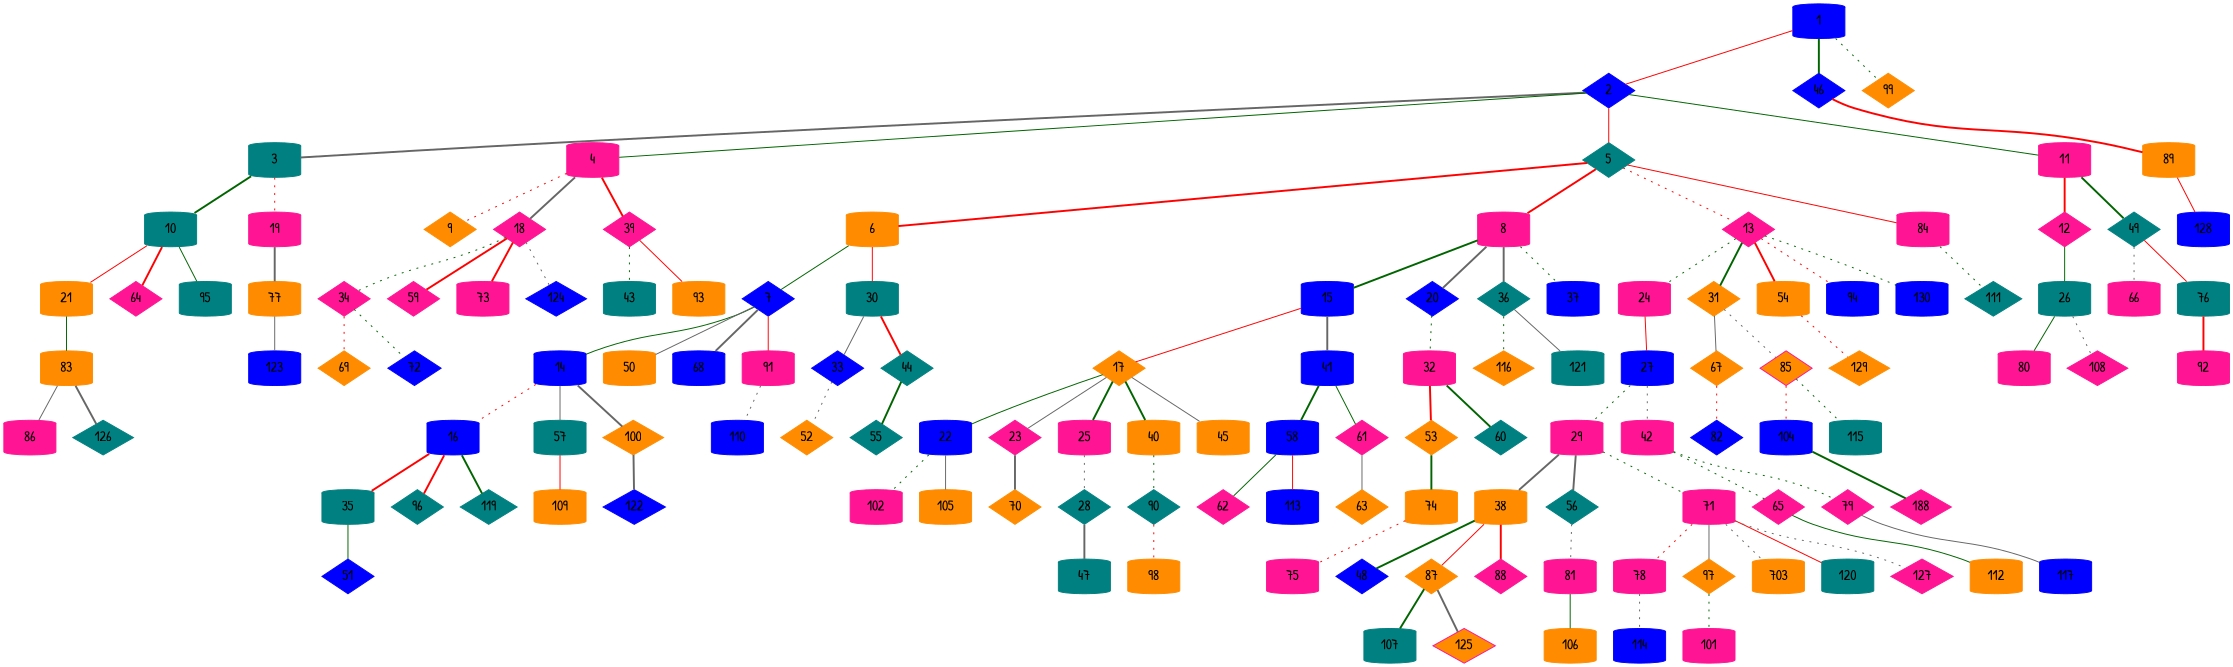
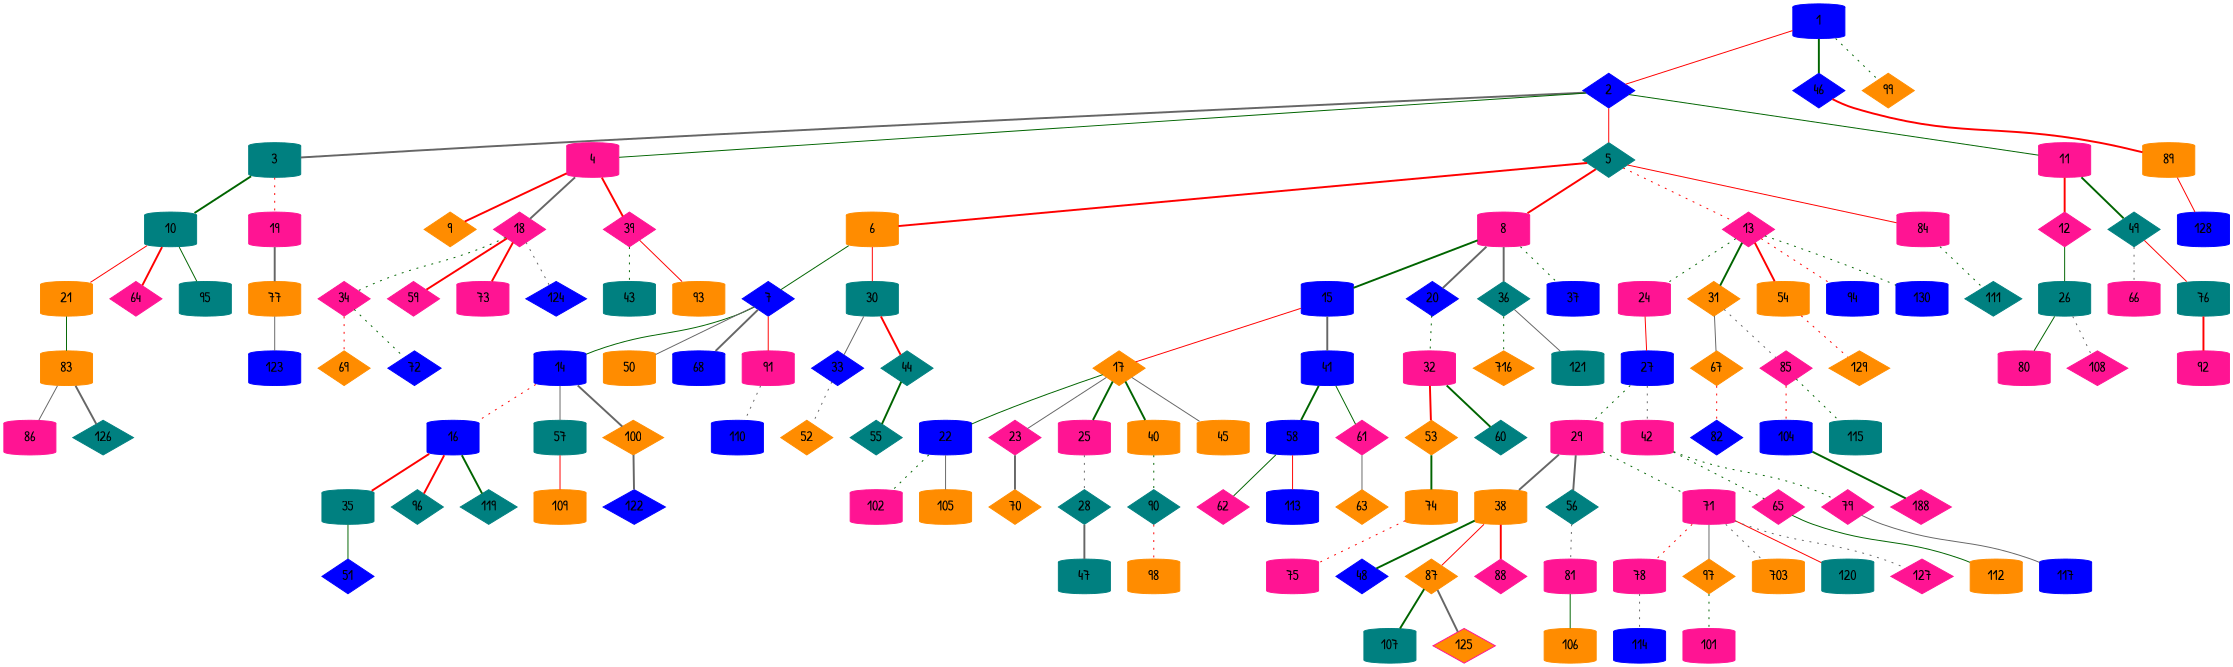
(516, 197) -> (516, 197)
(1504, 368) -> (1504, 368)
(1786, 368) -> (1786, 368)
